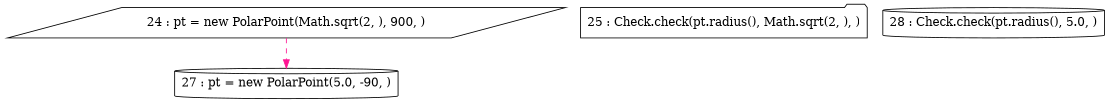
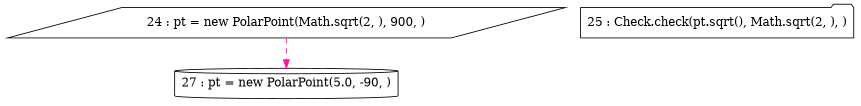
(724, 23) -> (717, 23)
(994, 23) -> none
